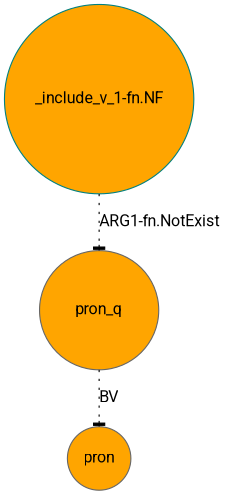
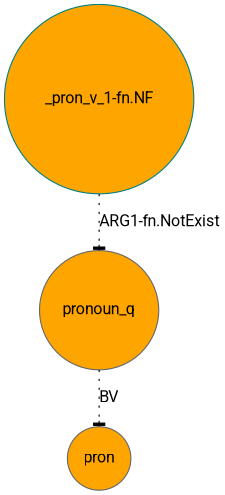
(99, 99) -> (99, 99)
(99, 310) -> (99, 310)
